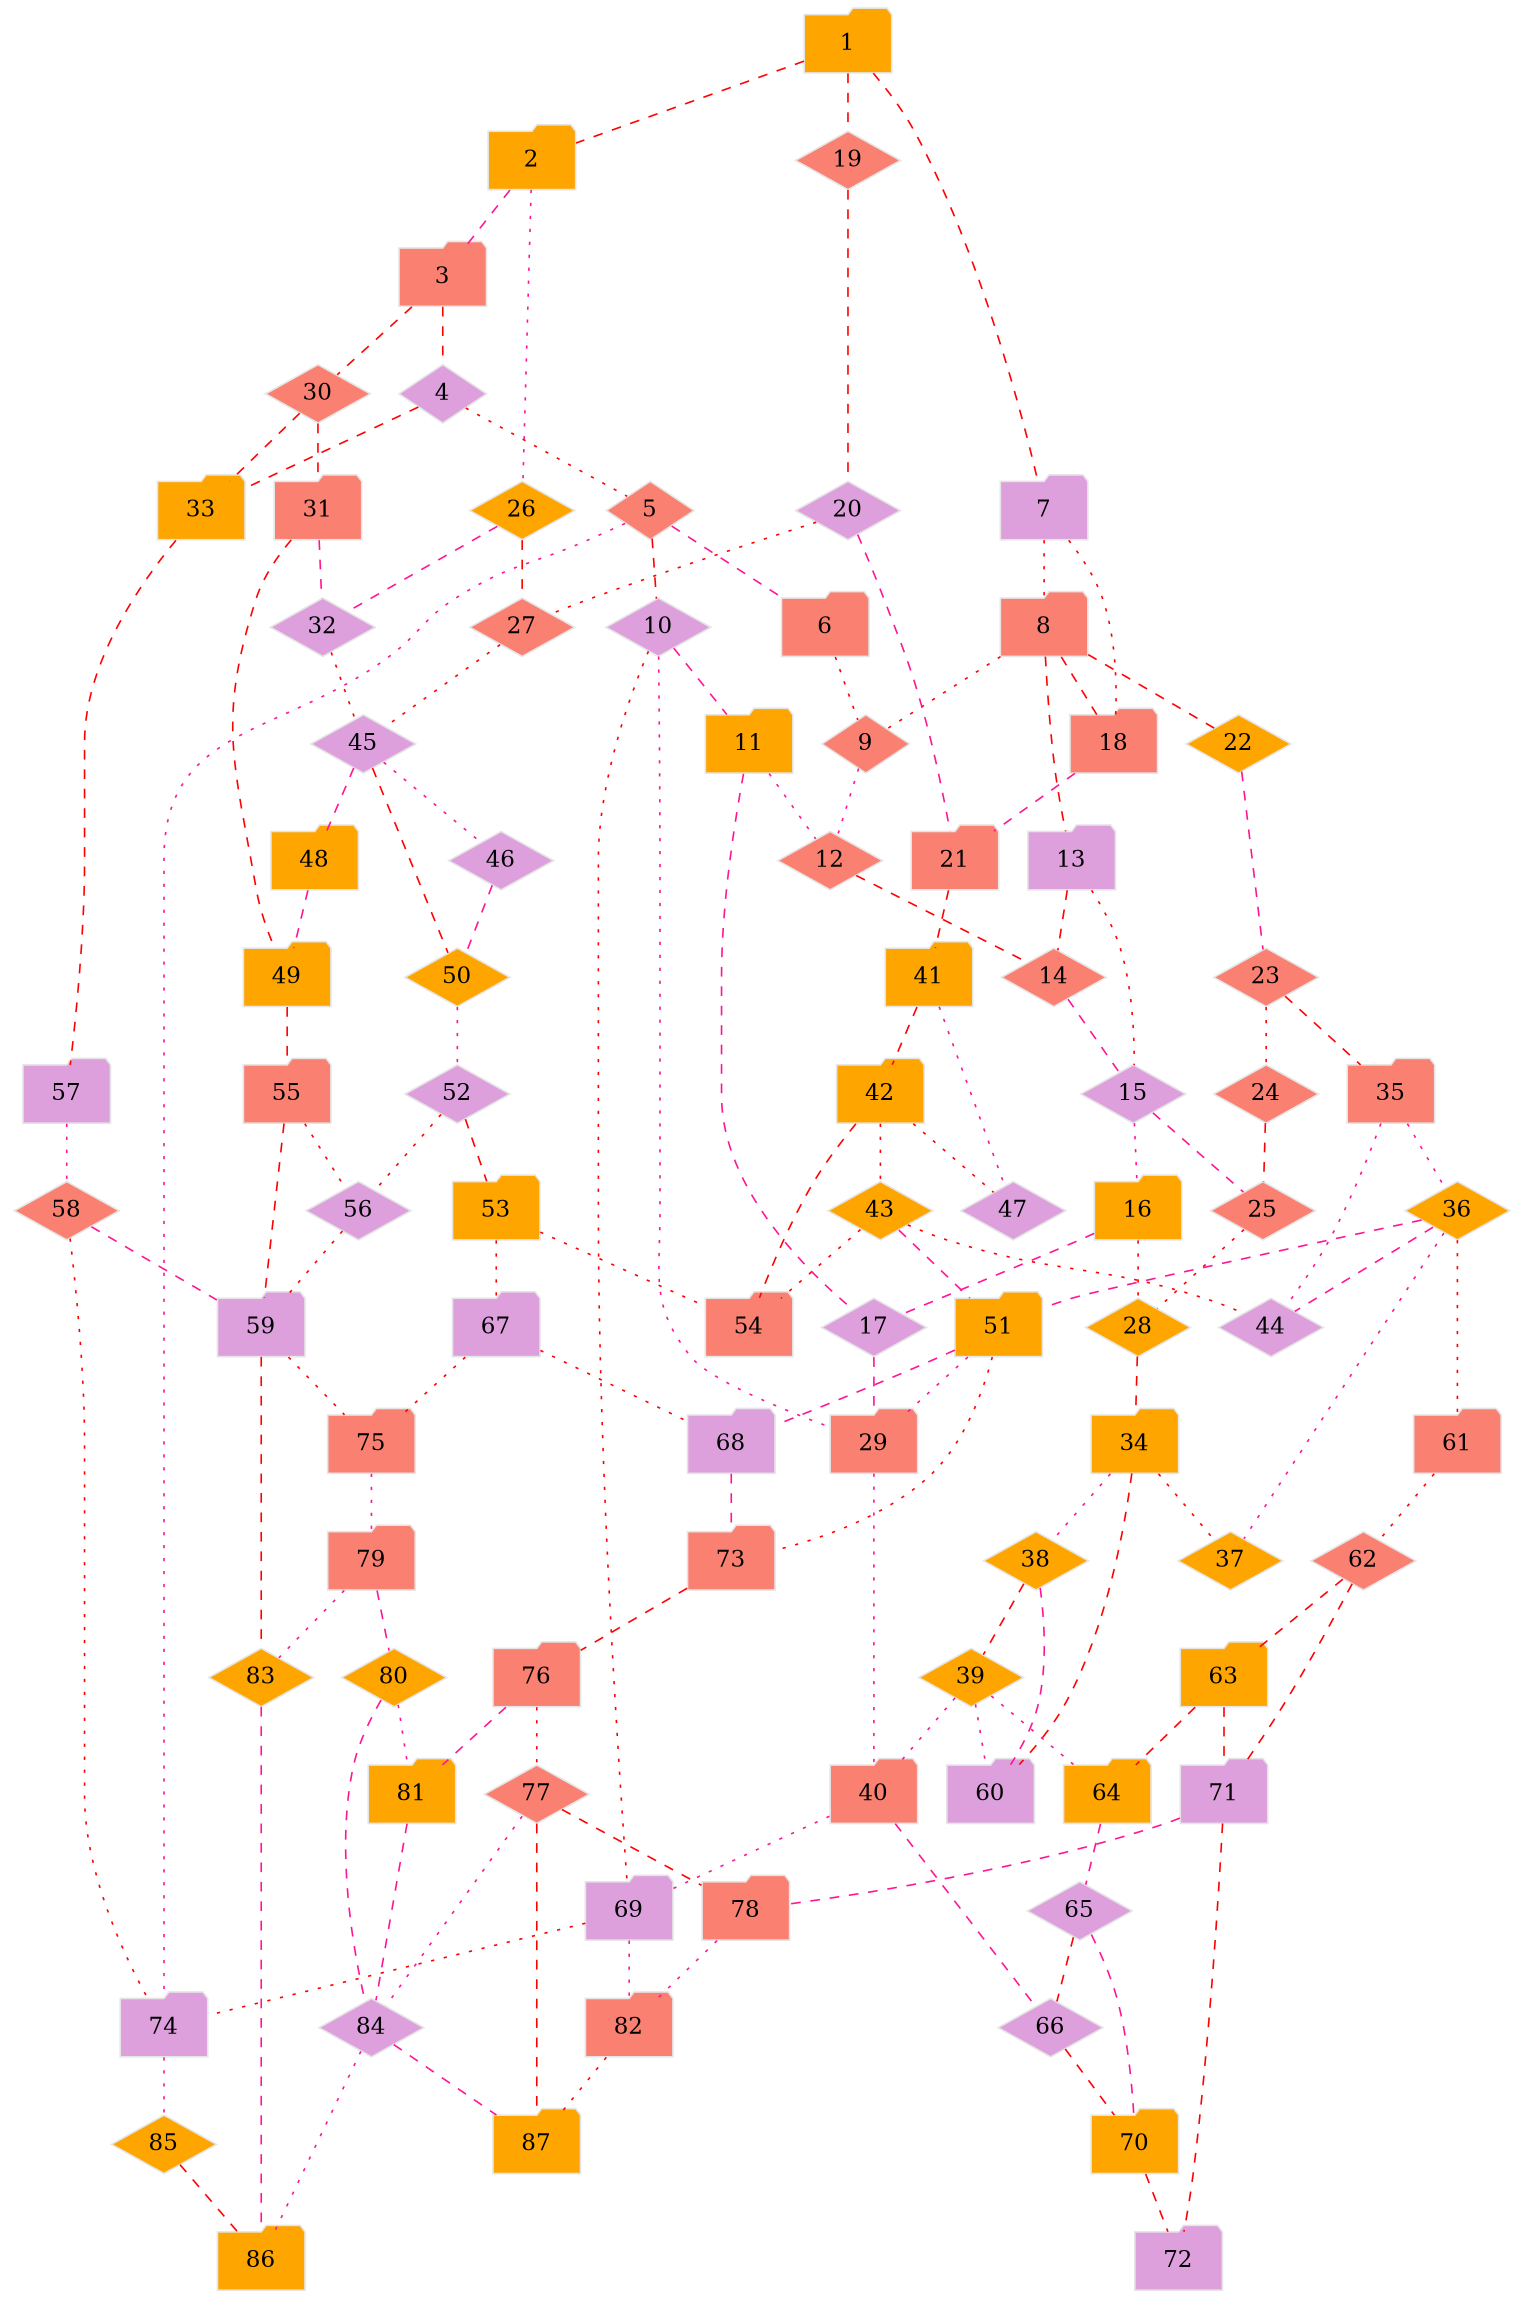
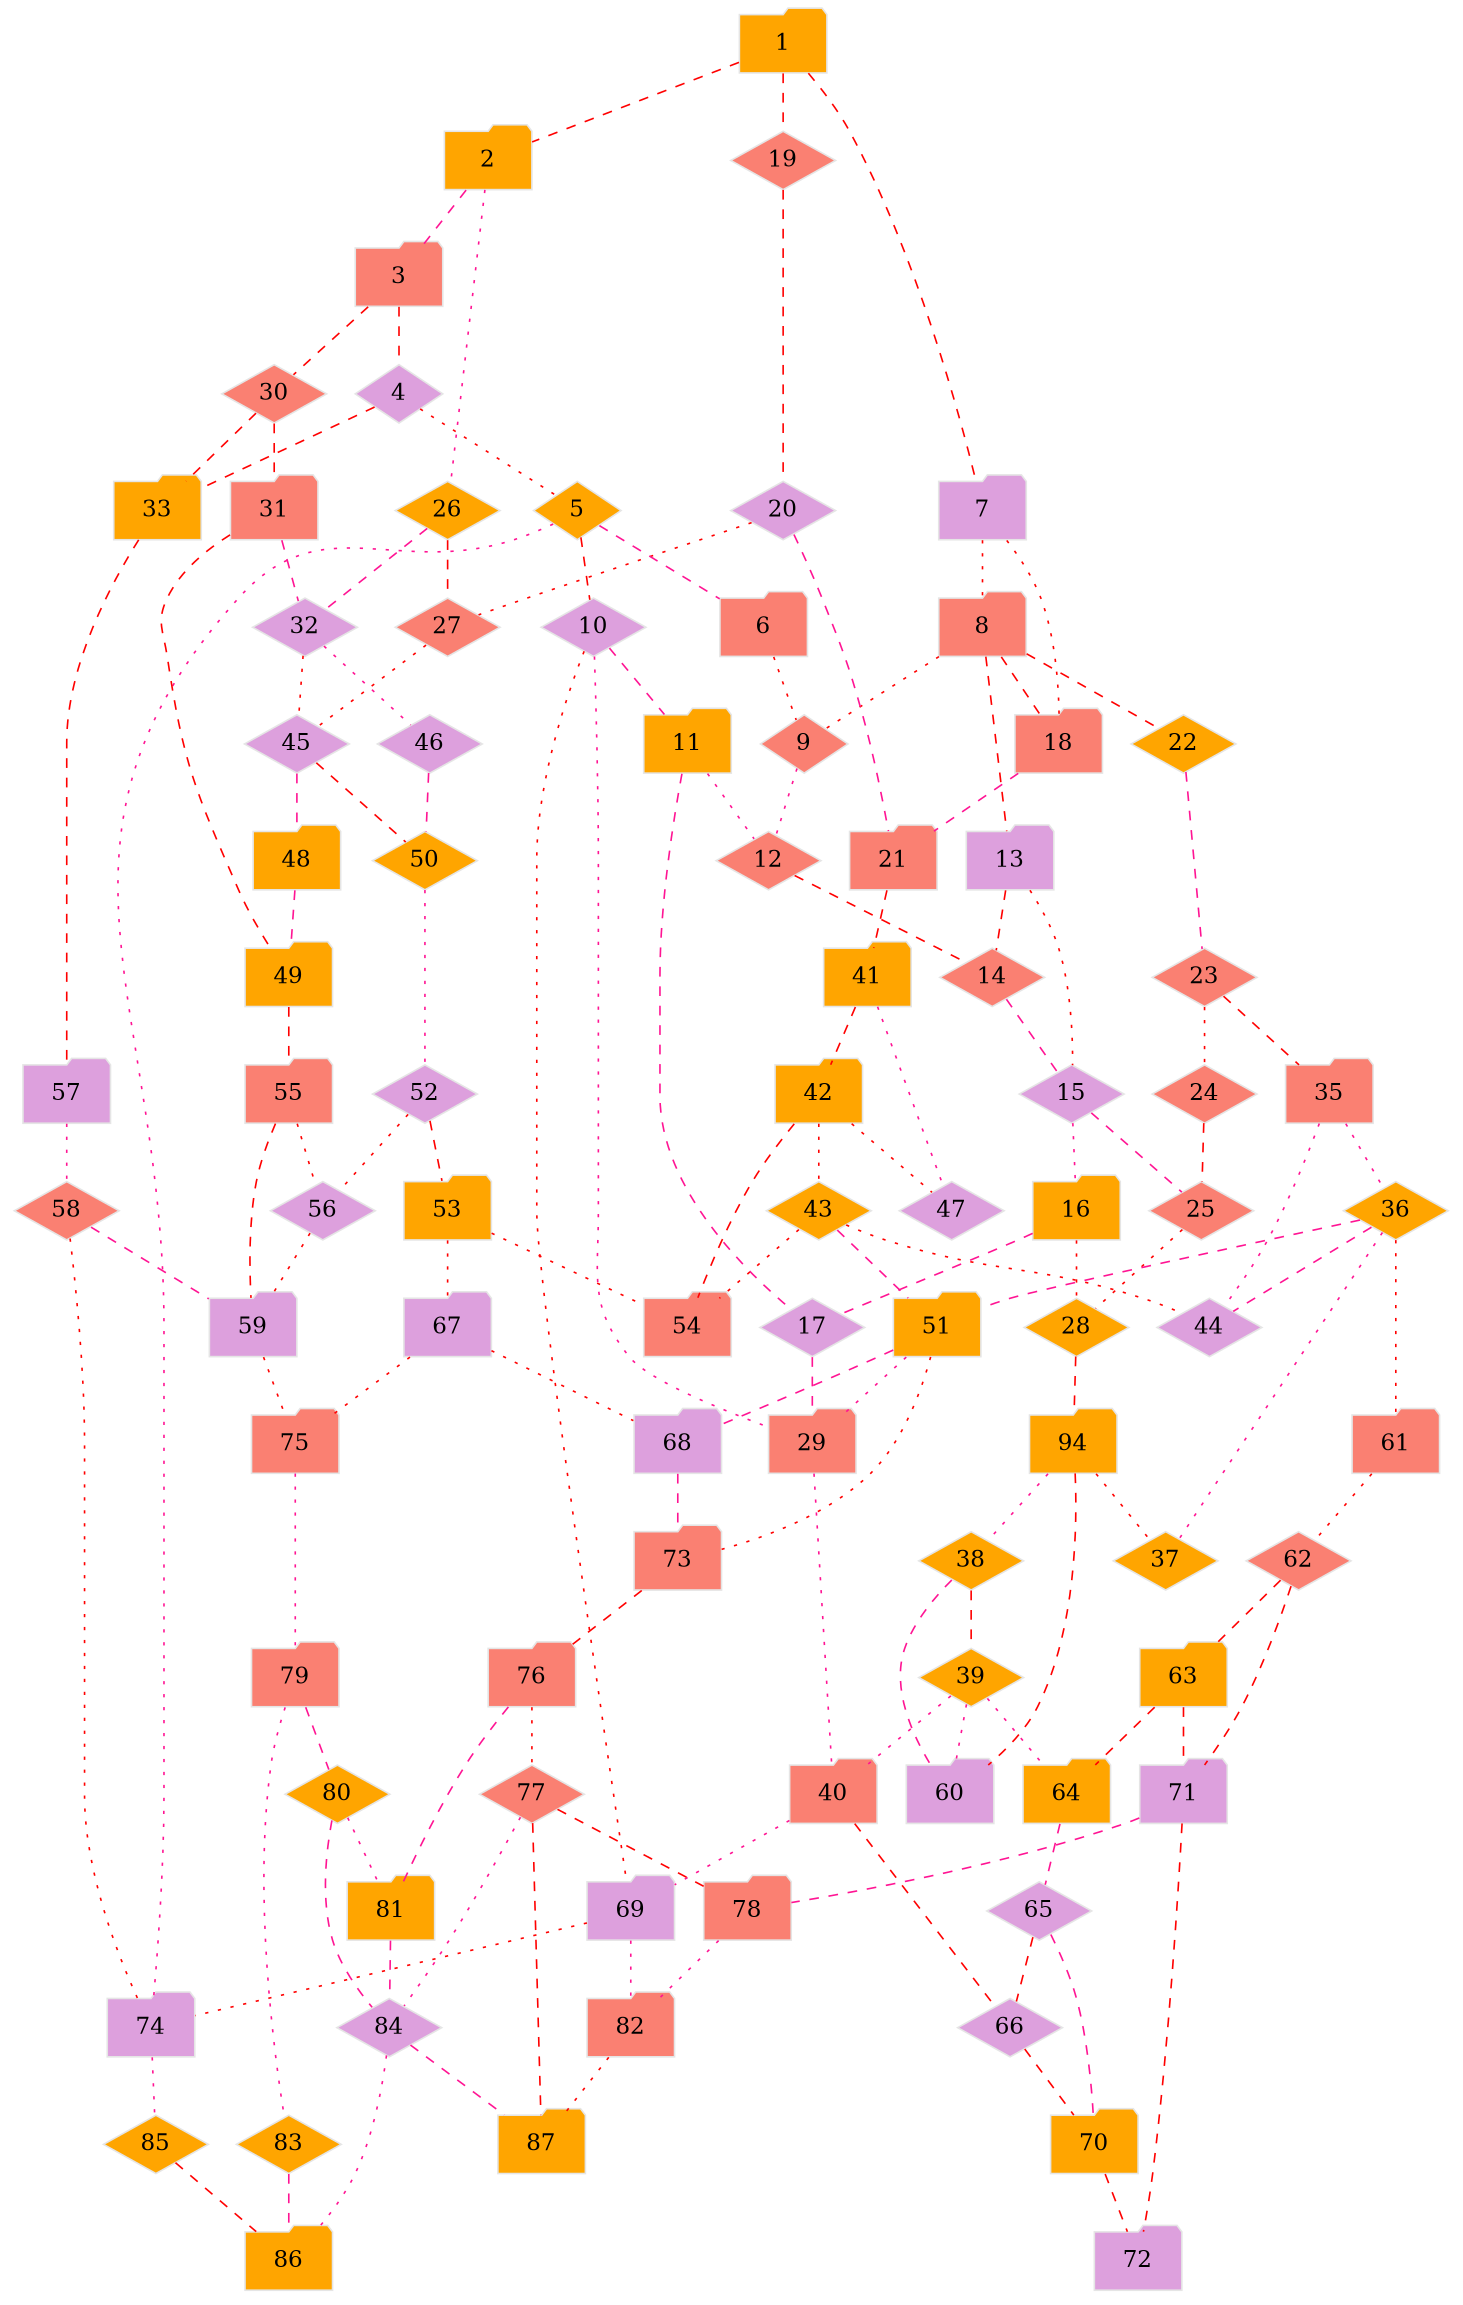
(650, 511) -> (577, 511)
(432, 802) -> (361, 680)
(1135, 1444) -> (1073, 1444)
(261, 1502) -> none
(965, 1915) -> (925, 1915)
